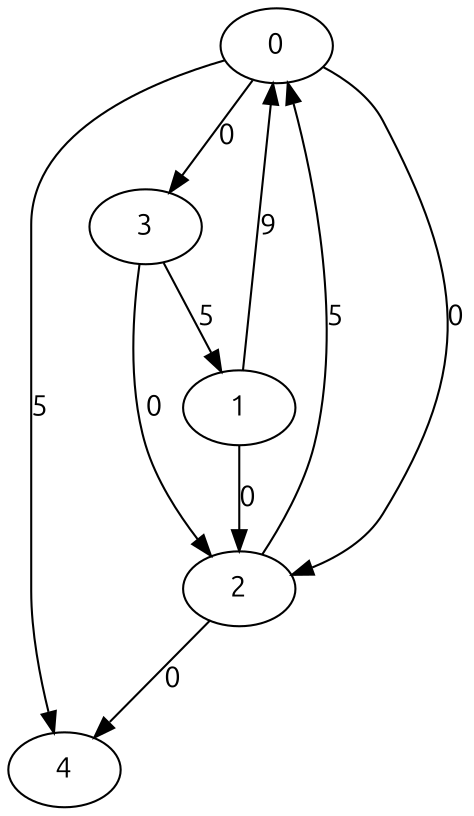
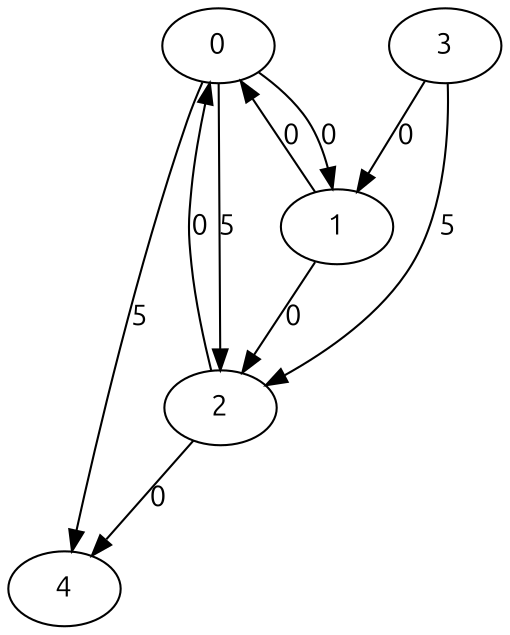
(217, 128) -> (303, 114)
(269, 227) -> (292, 136)
(207, 317) -> (407, 136)
(336, 317) -> (201, 227)
(457, 317) -> (228, 227)
(155, 408) -> (448, 227)
